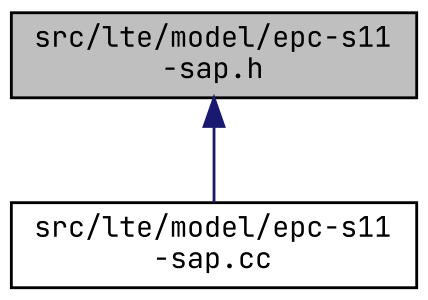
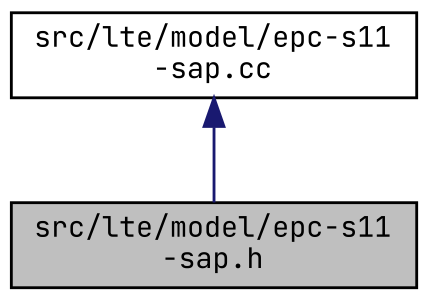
(214, 165) -> (214, 165)
